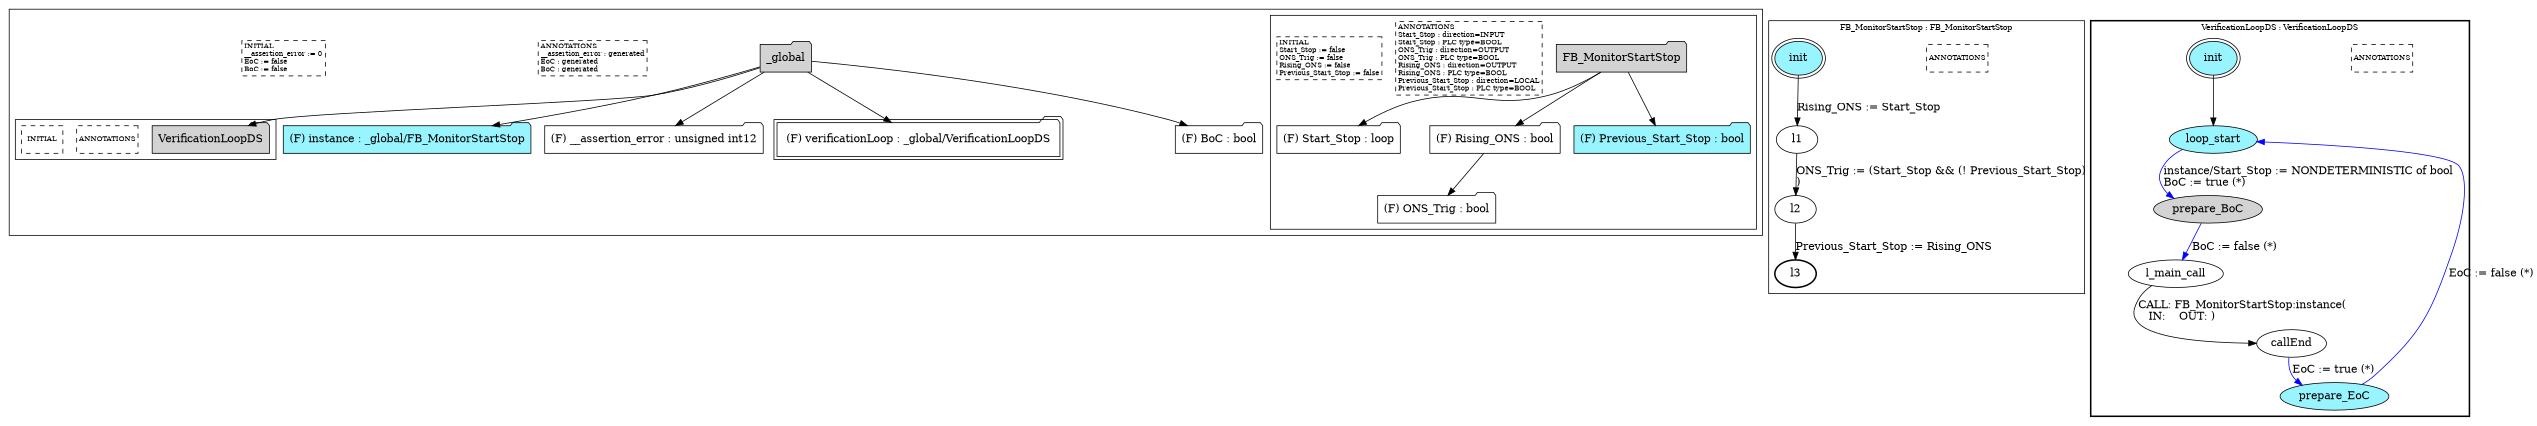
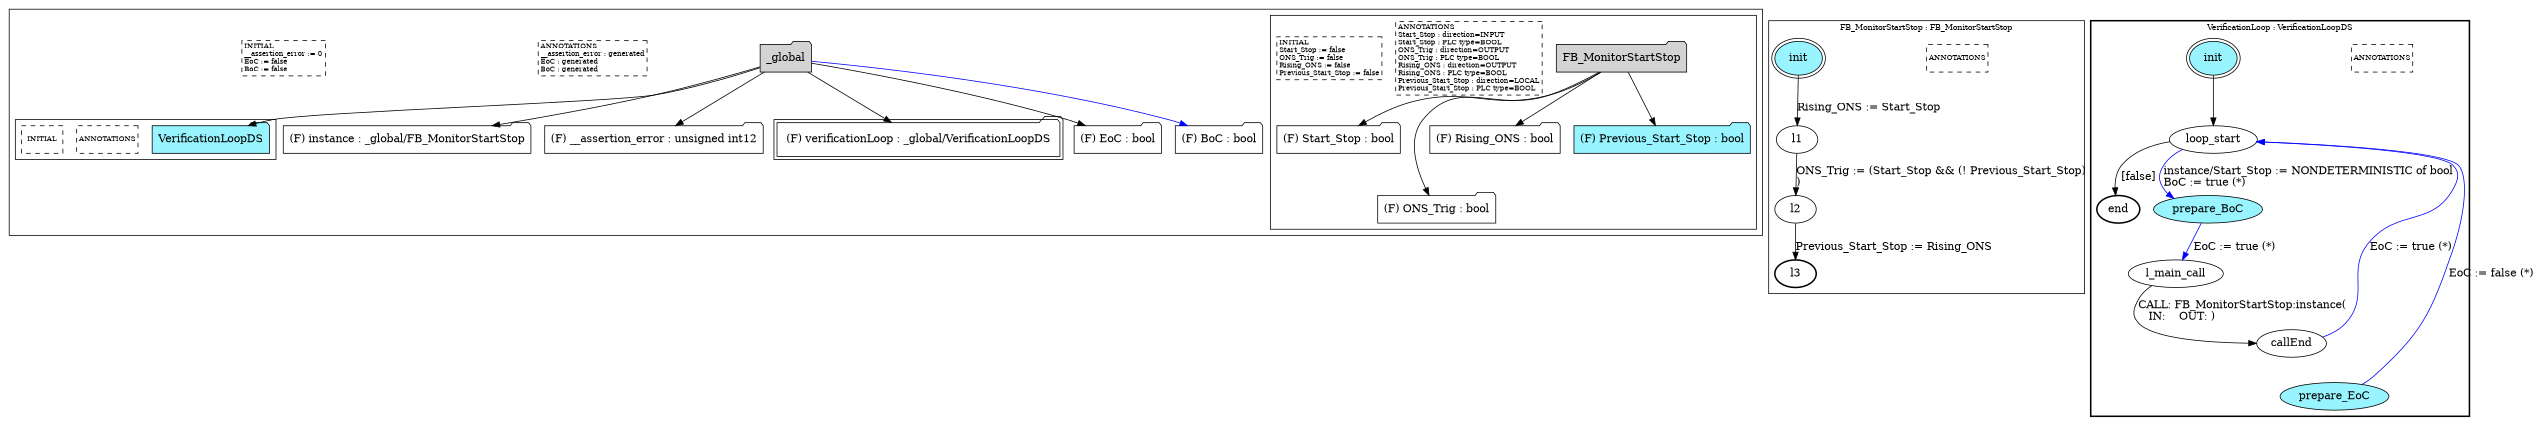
(2280, 28) -> (2280, 28)
(997, 85) -> (997, 85)
(211, 140) -> (211, 140)
(407, 140) -> (407, 140)
none -> (1118, 140)
(1339, 140) -> (1339, 140)
(2213, 140) -> (2213, 140)
(1468, 171) -> (1443, 104)
none -> (2118, 209)
(2208, 209) -> (2208, 209)
(2234, 247) -> (2234, 247)
(2290, 370) -> (2453, 189)
